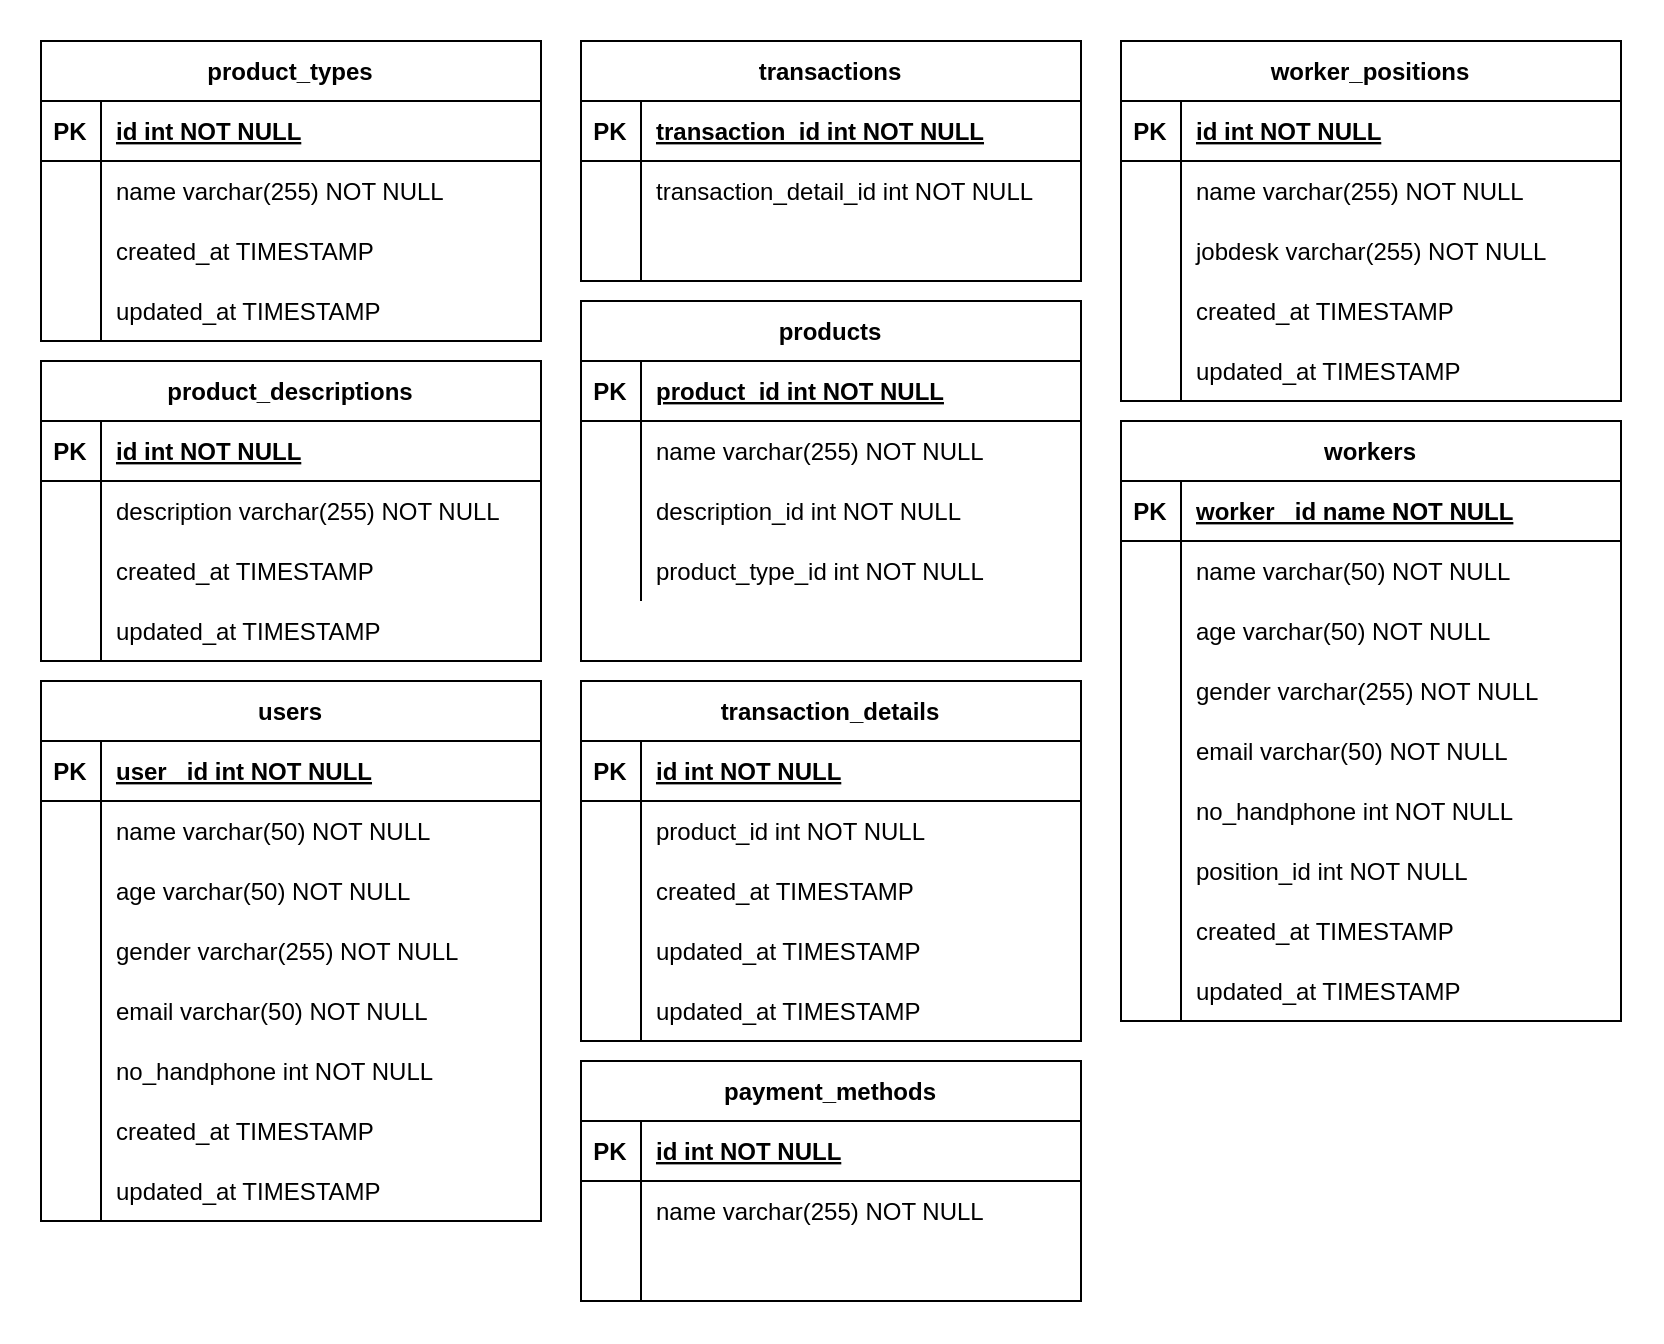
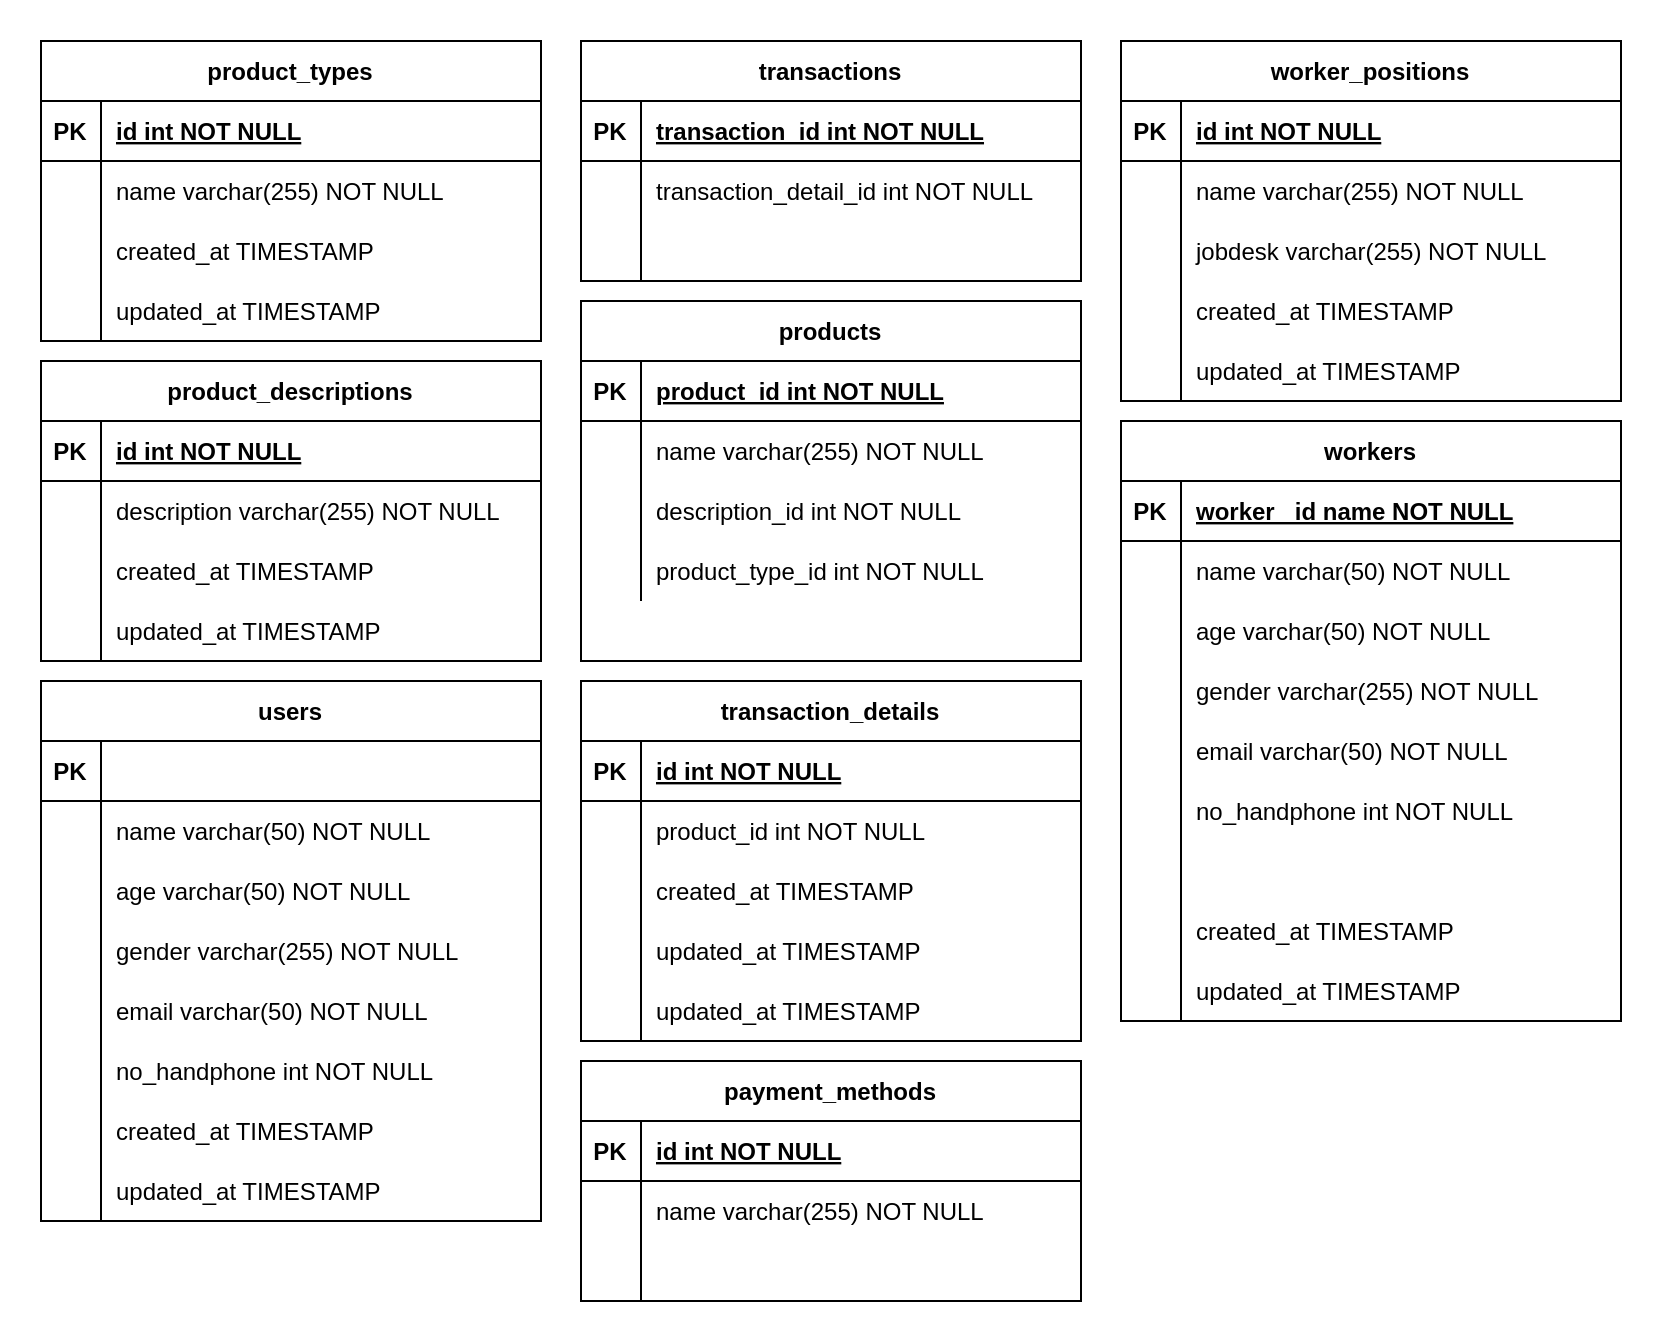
(321, 771) -> none
(1401, 871) -> none
